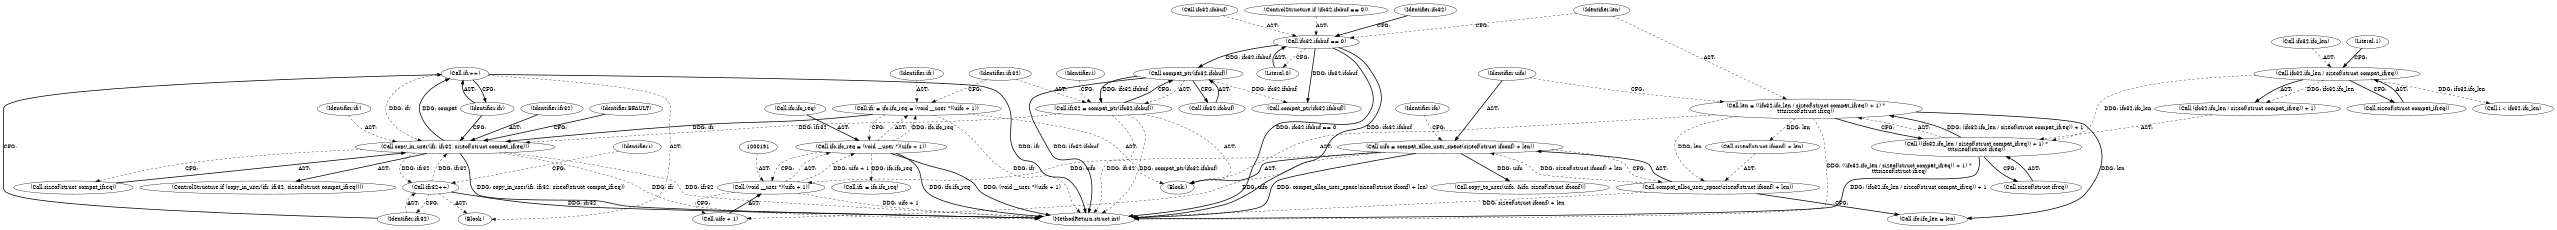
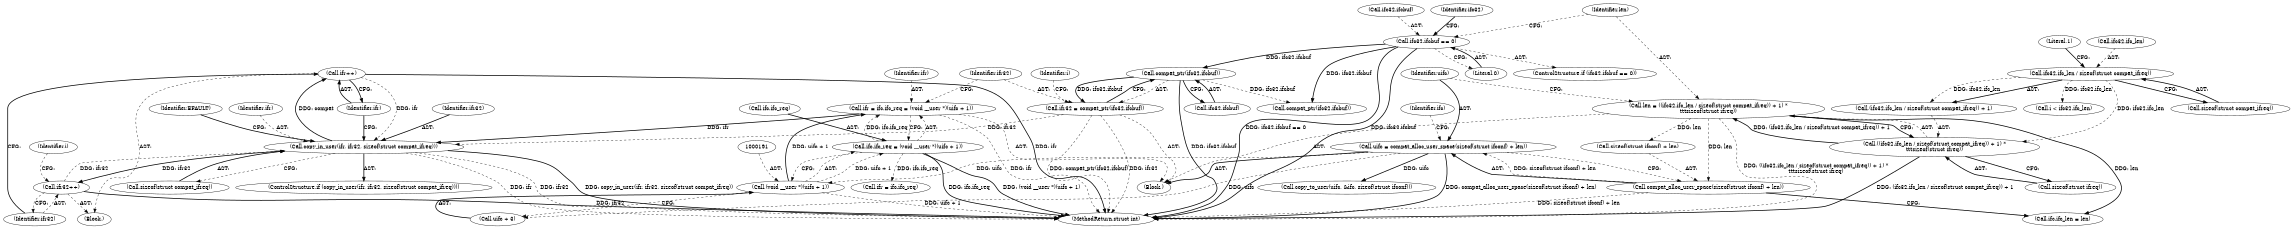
(1316, 24) -> (1502, 57)
none -> (804, 129)
(400, 165) -> (182, 161)
(720, 219) -> (498, 219)
